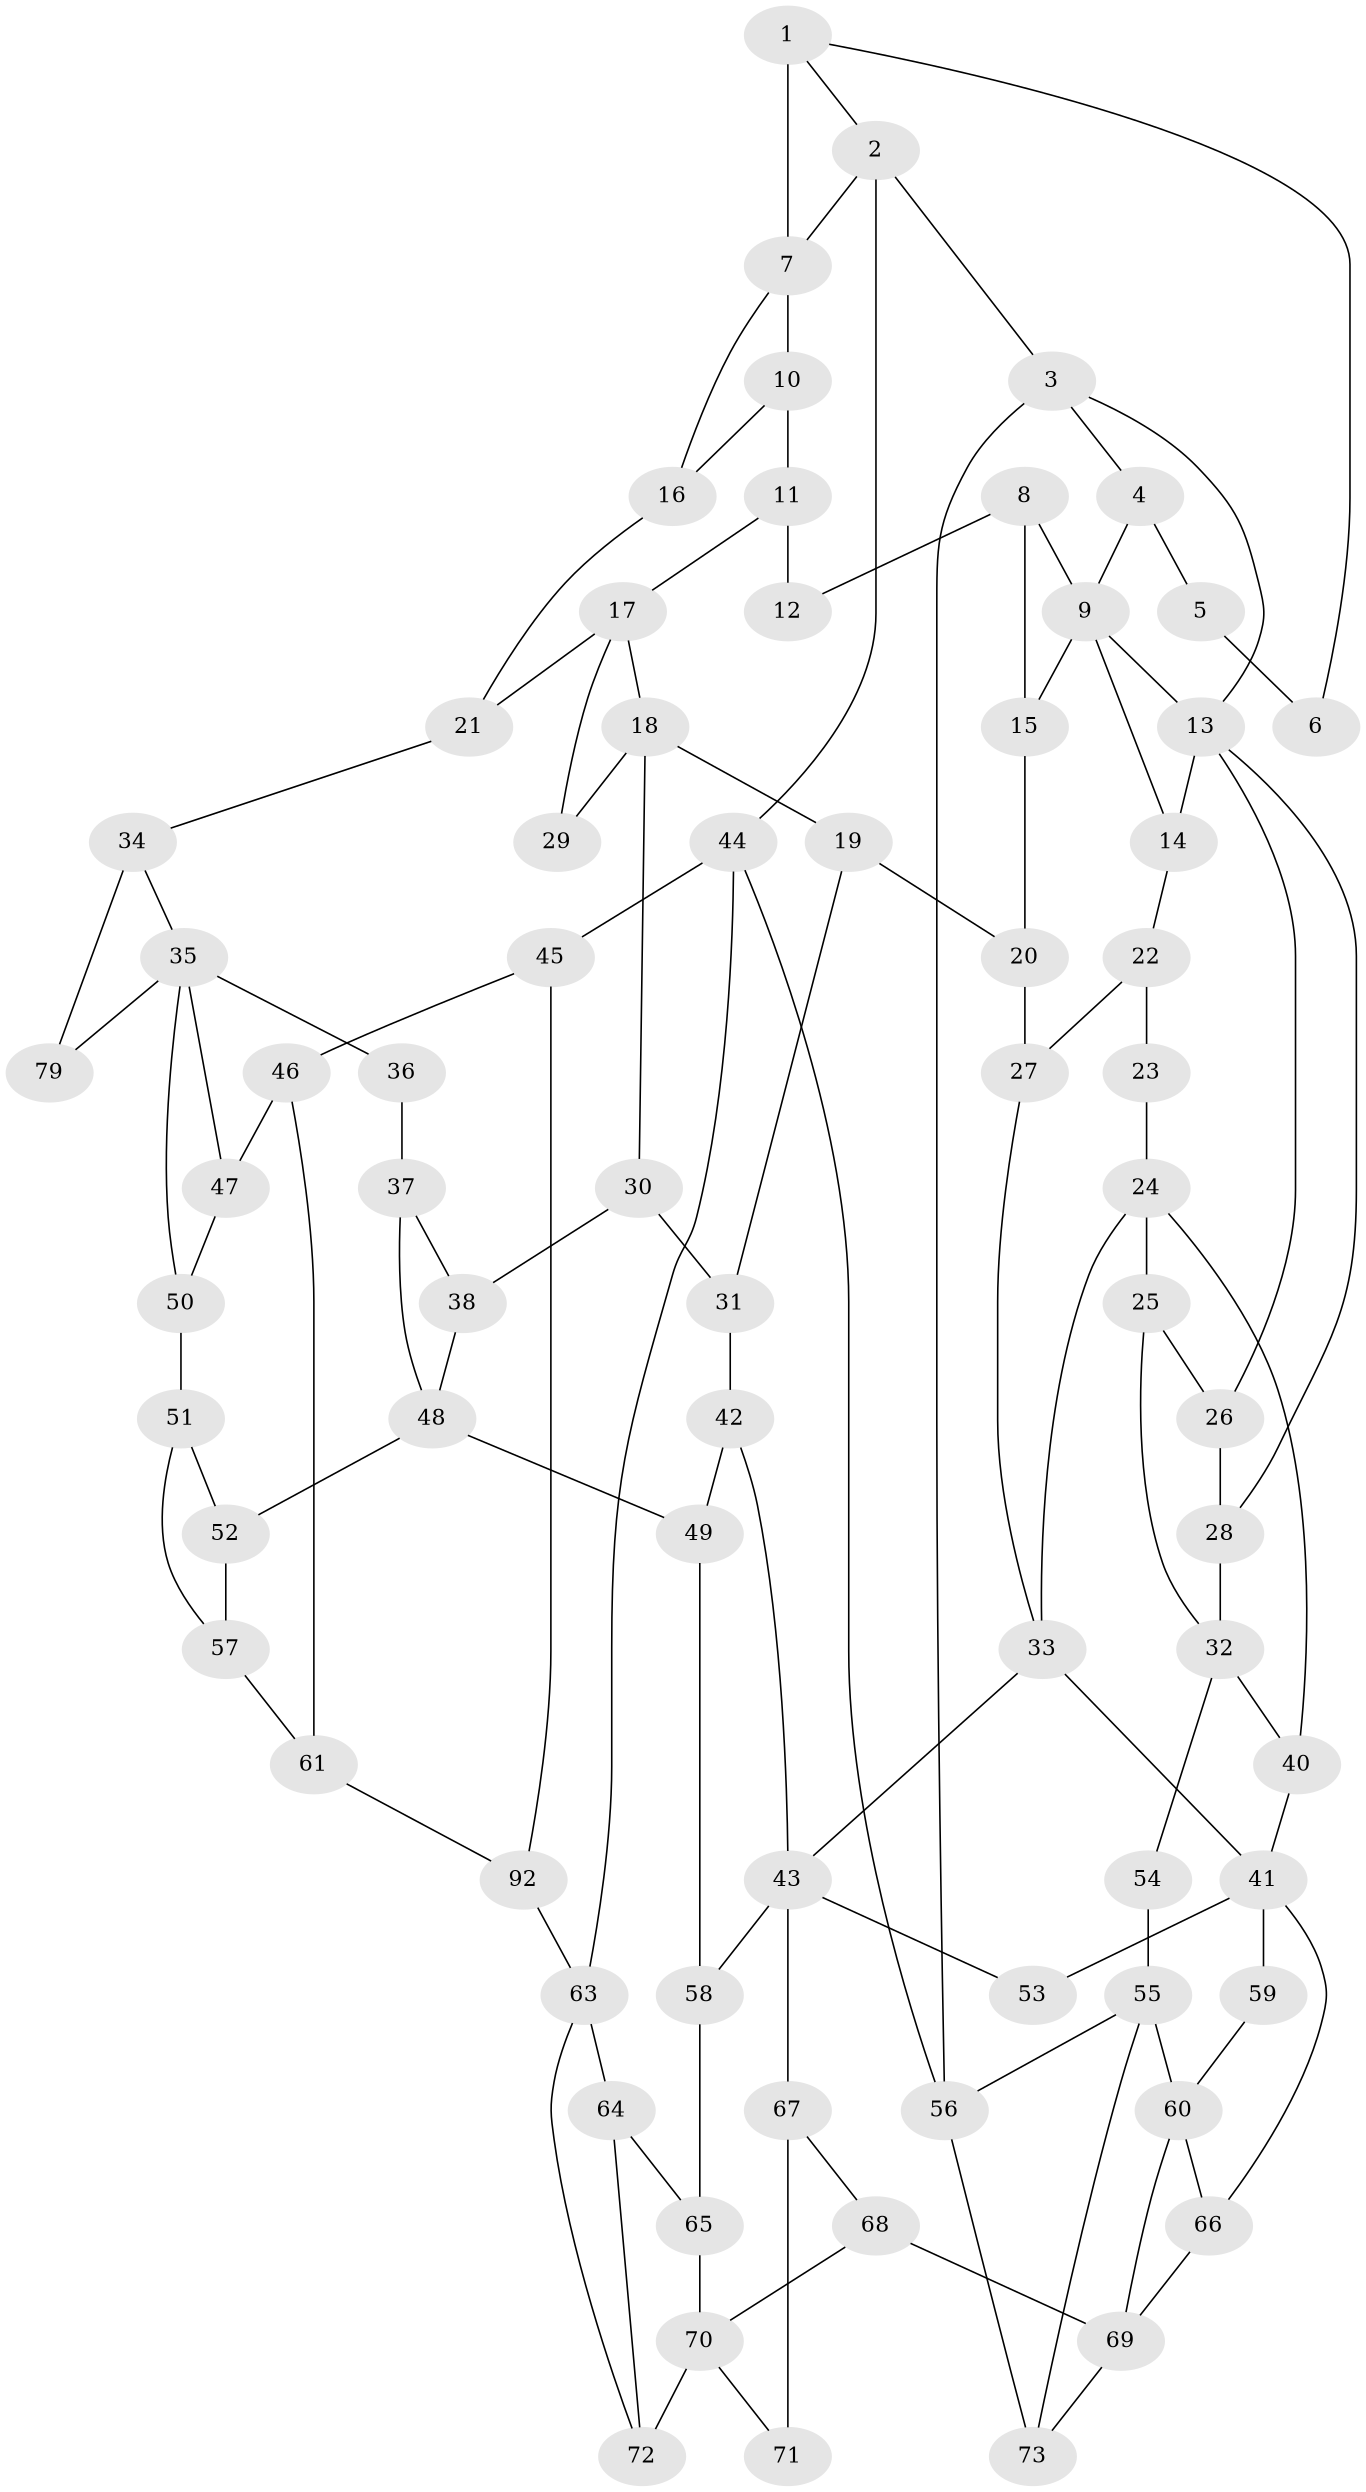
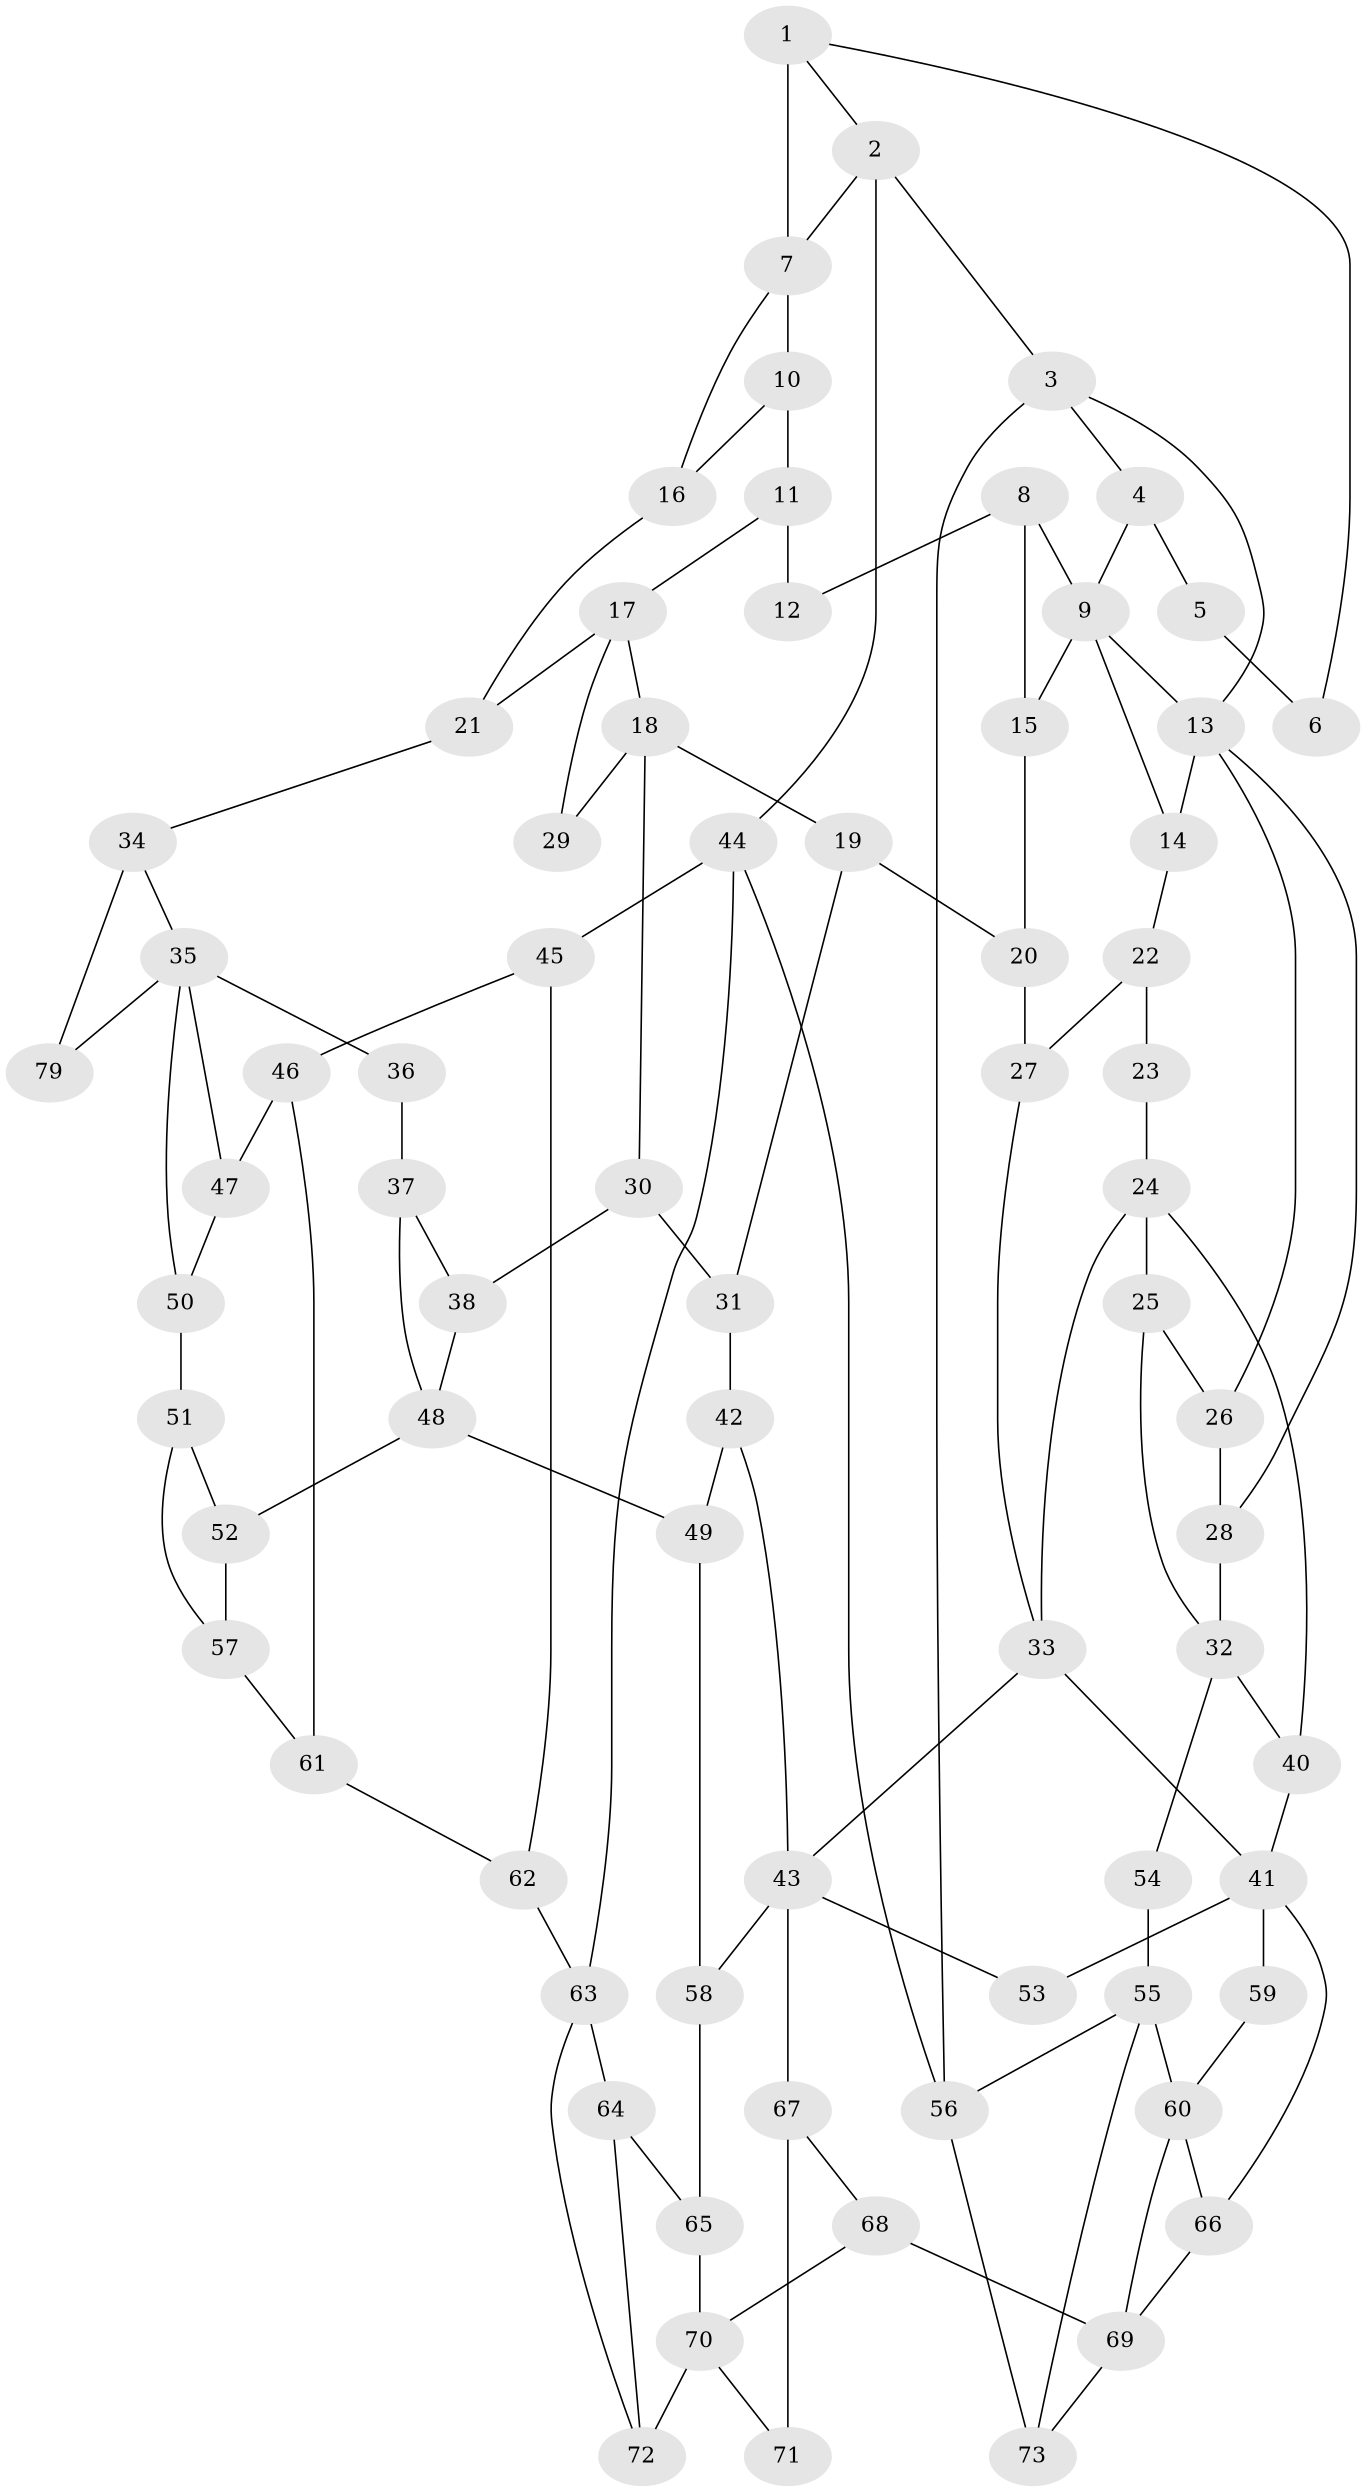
(524, 1880) -> (524, 1880)
